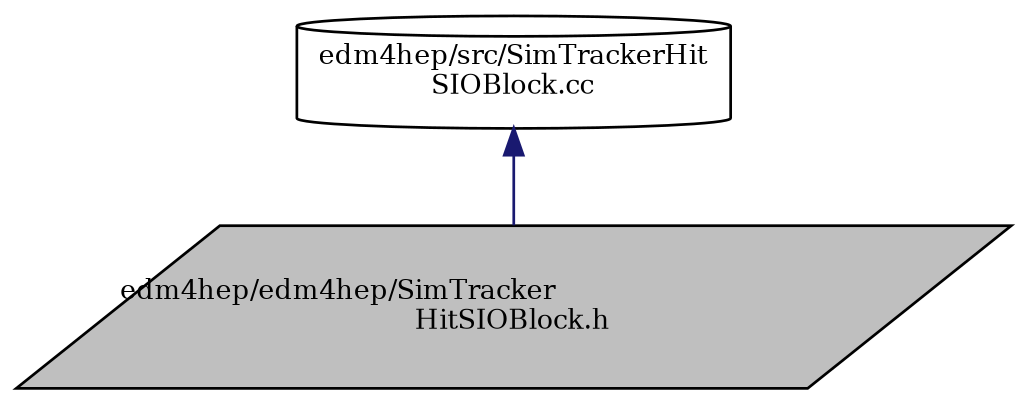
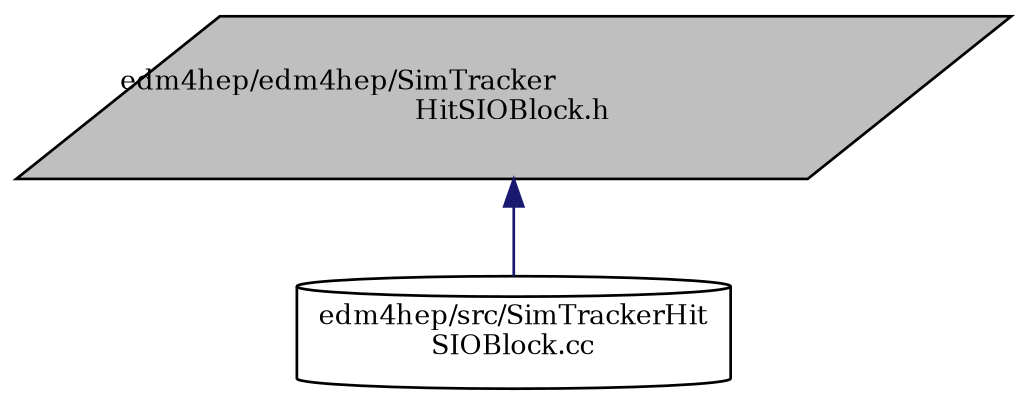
(514, 190) -> (514, 241)
